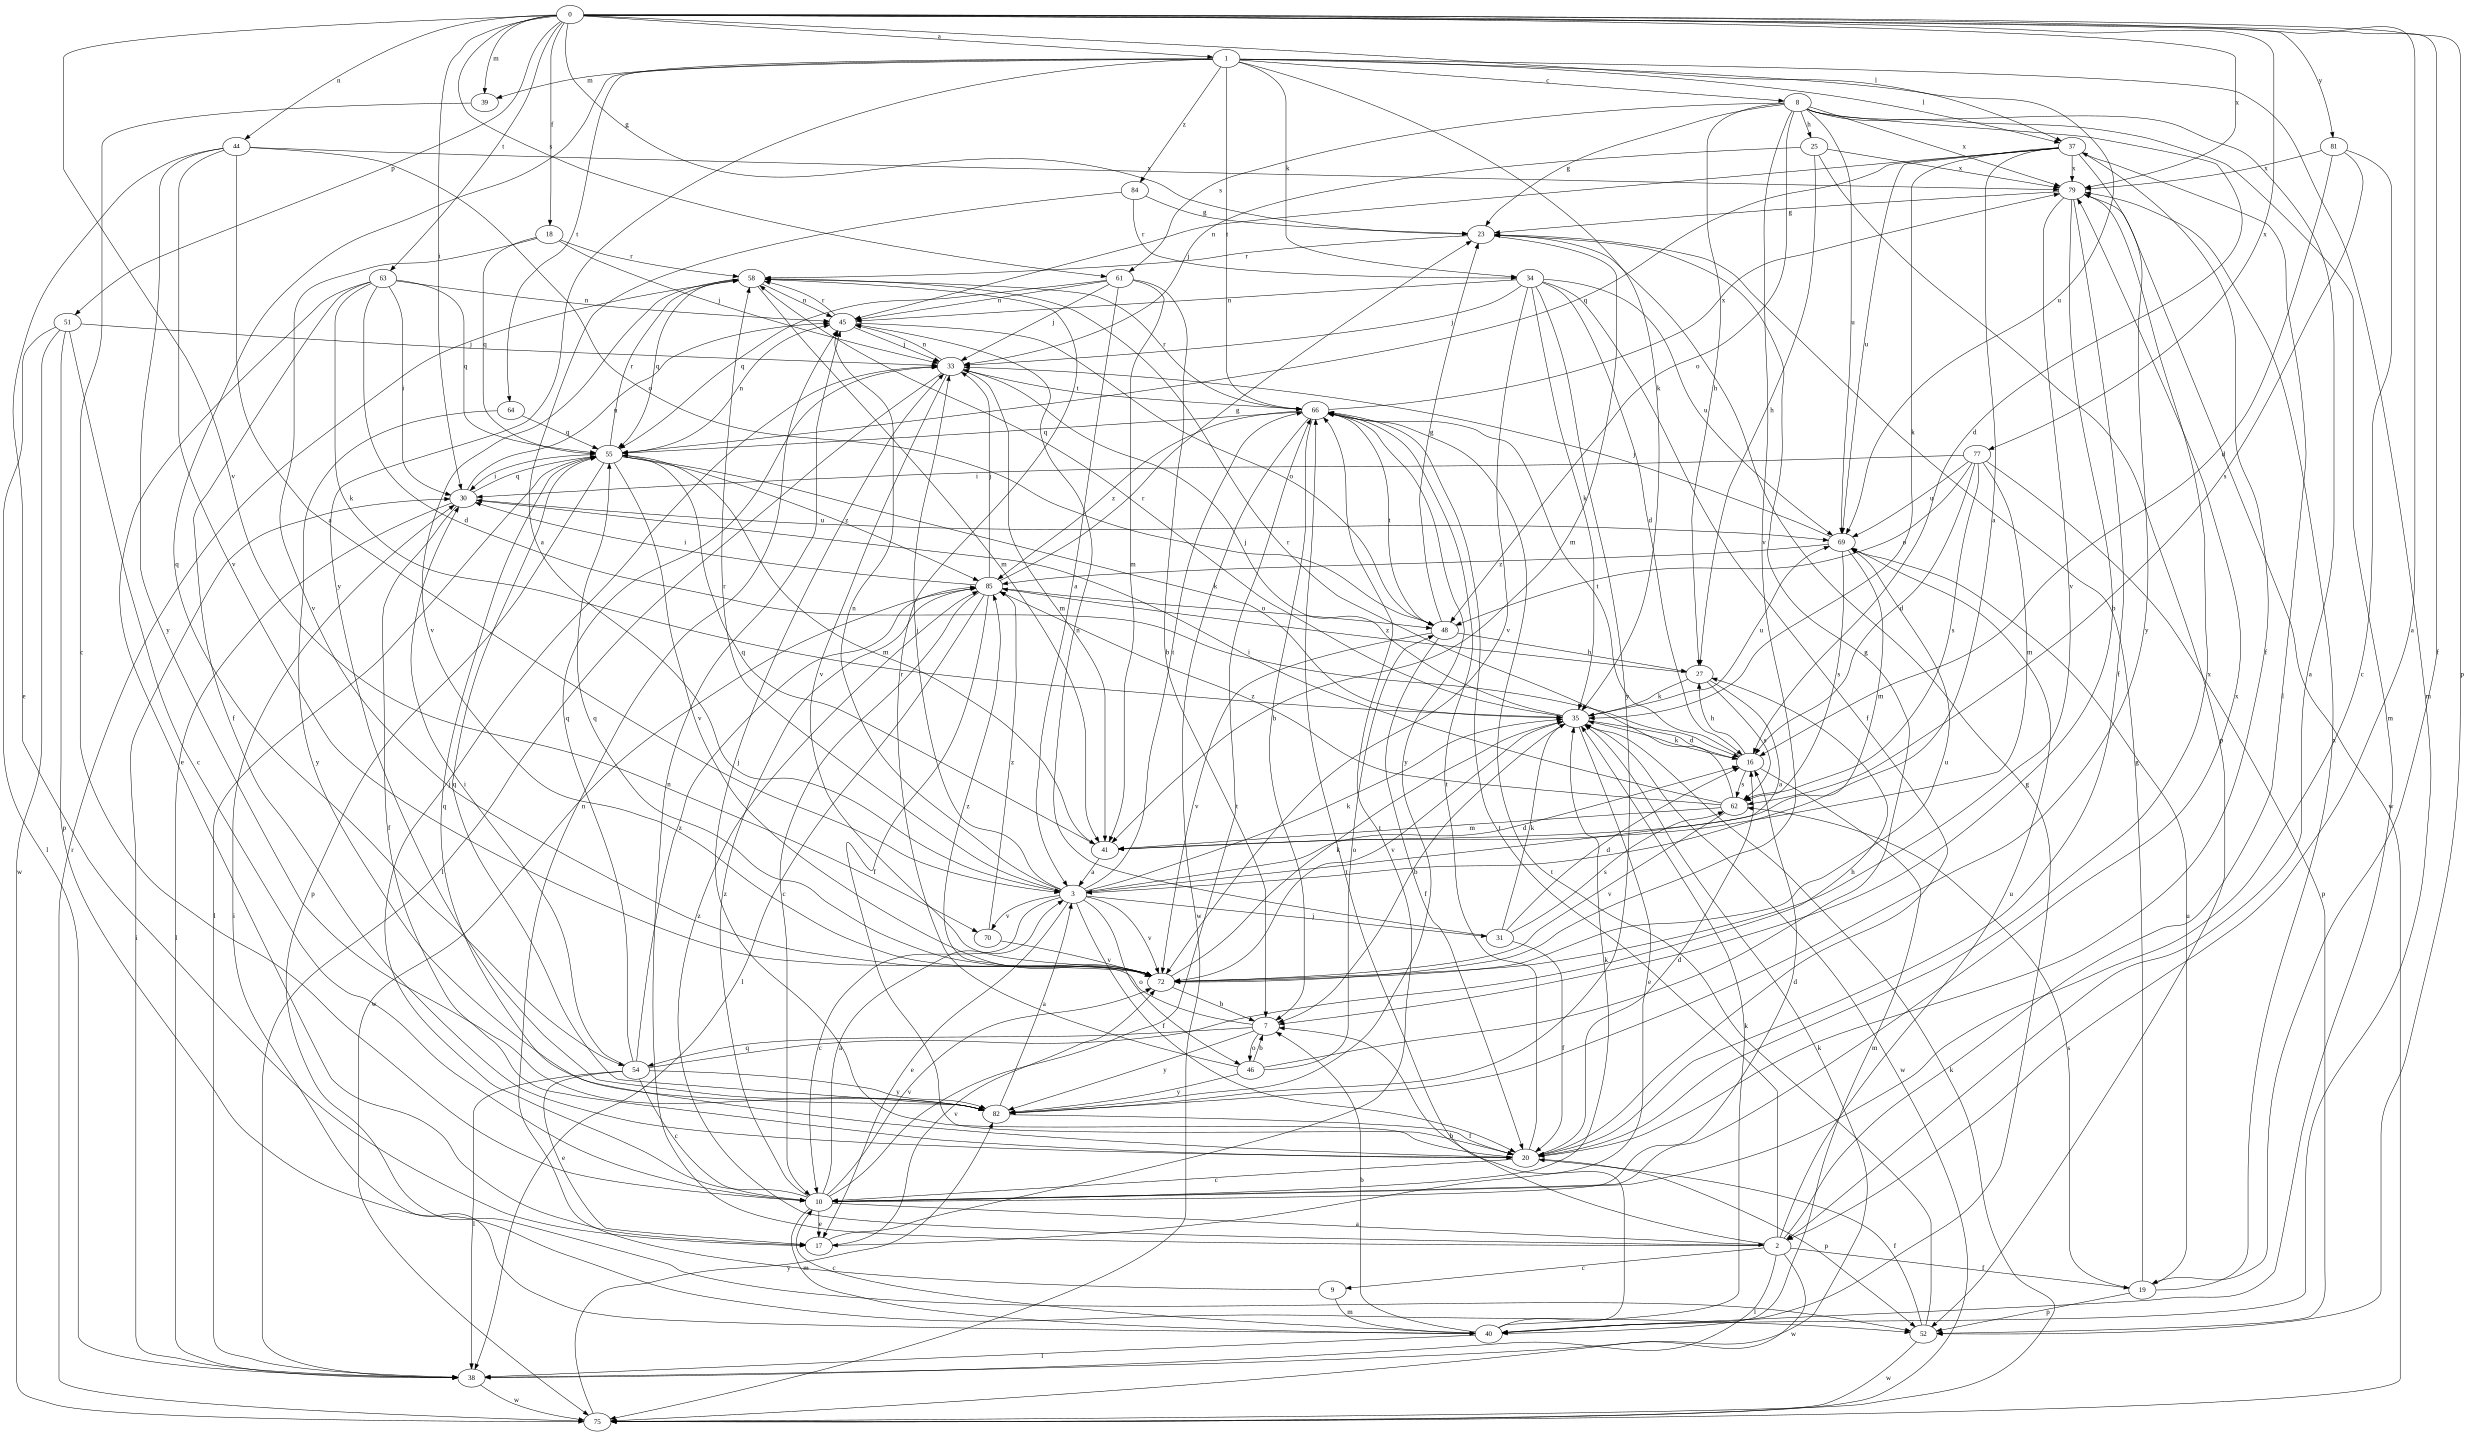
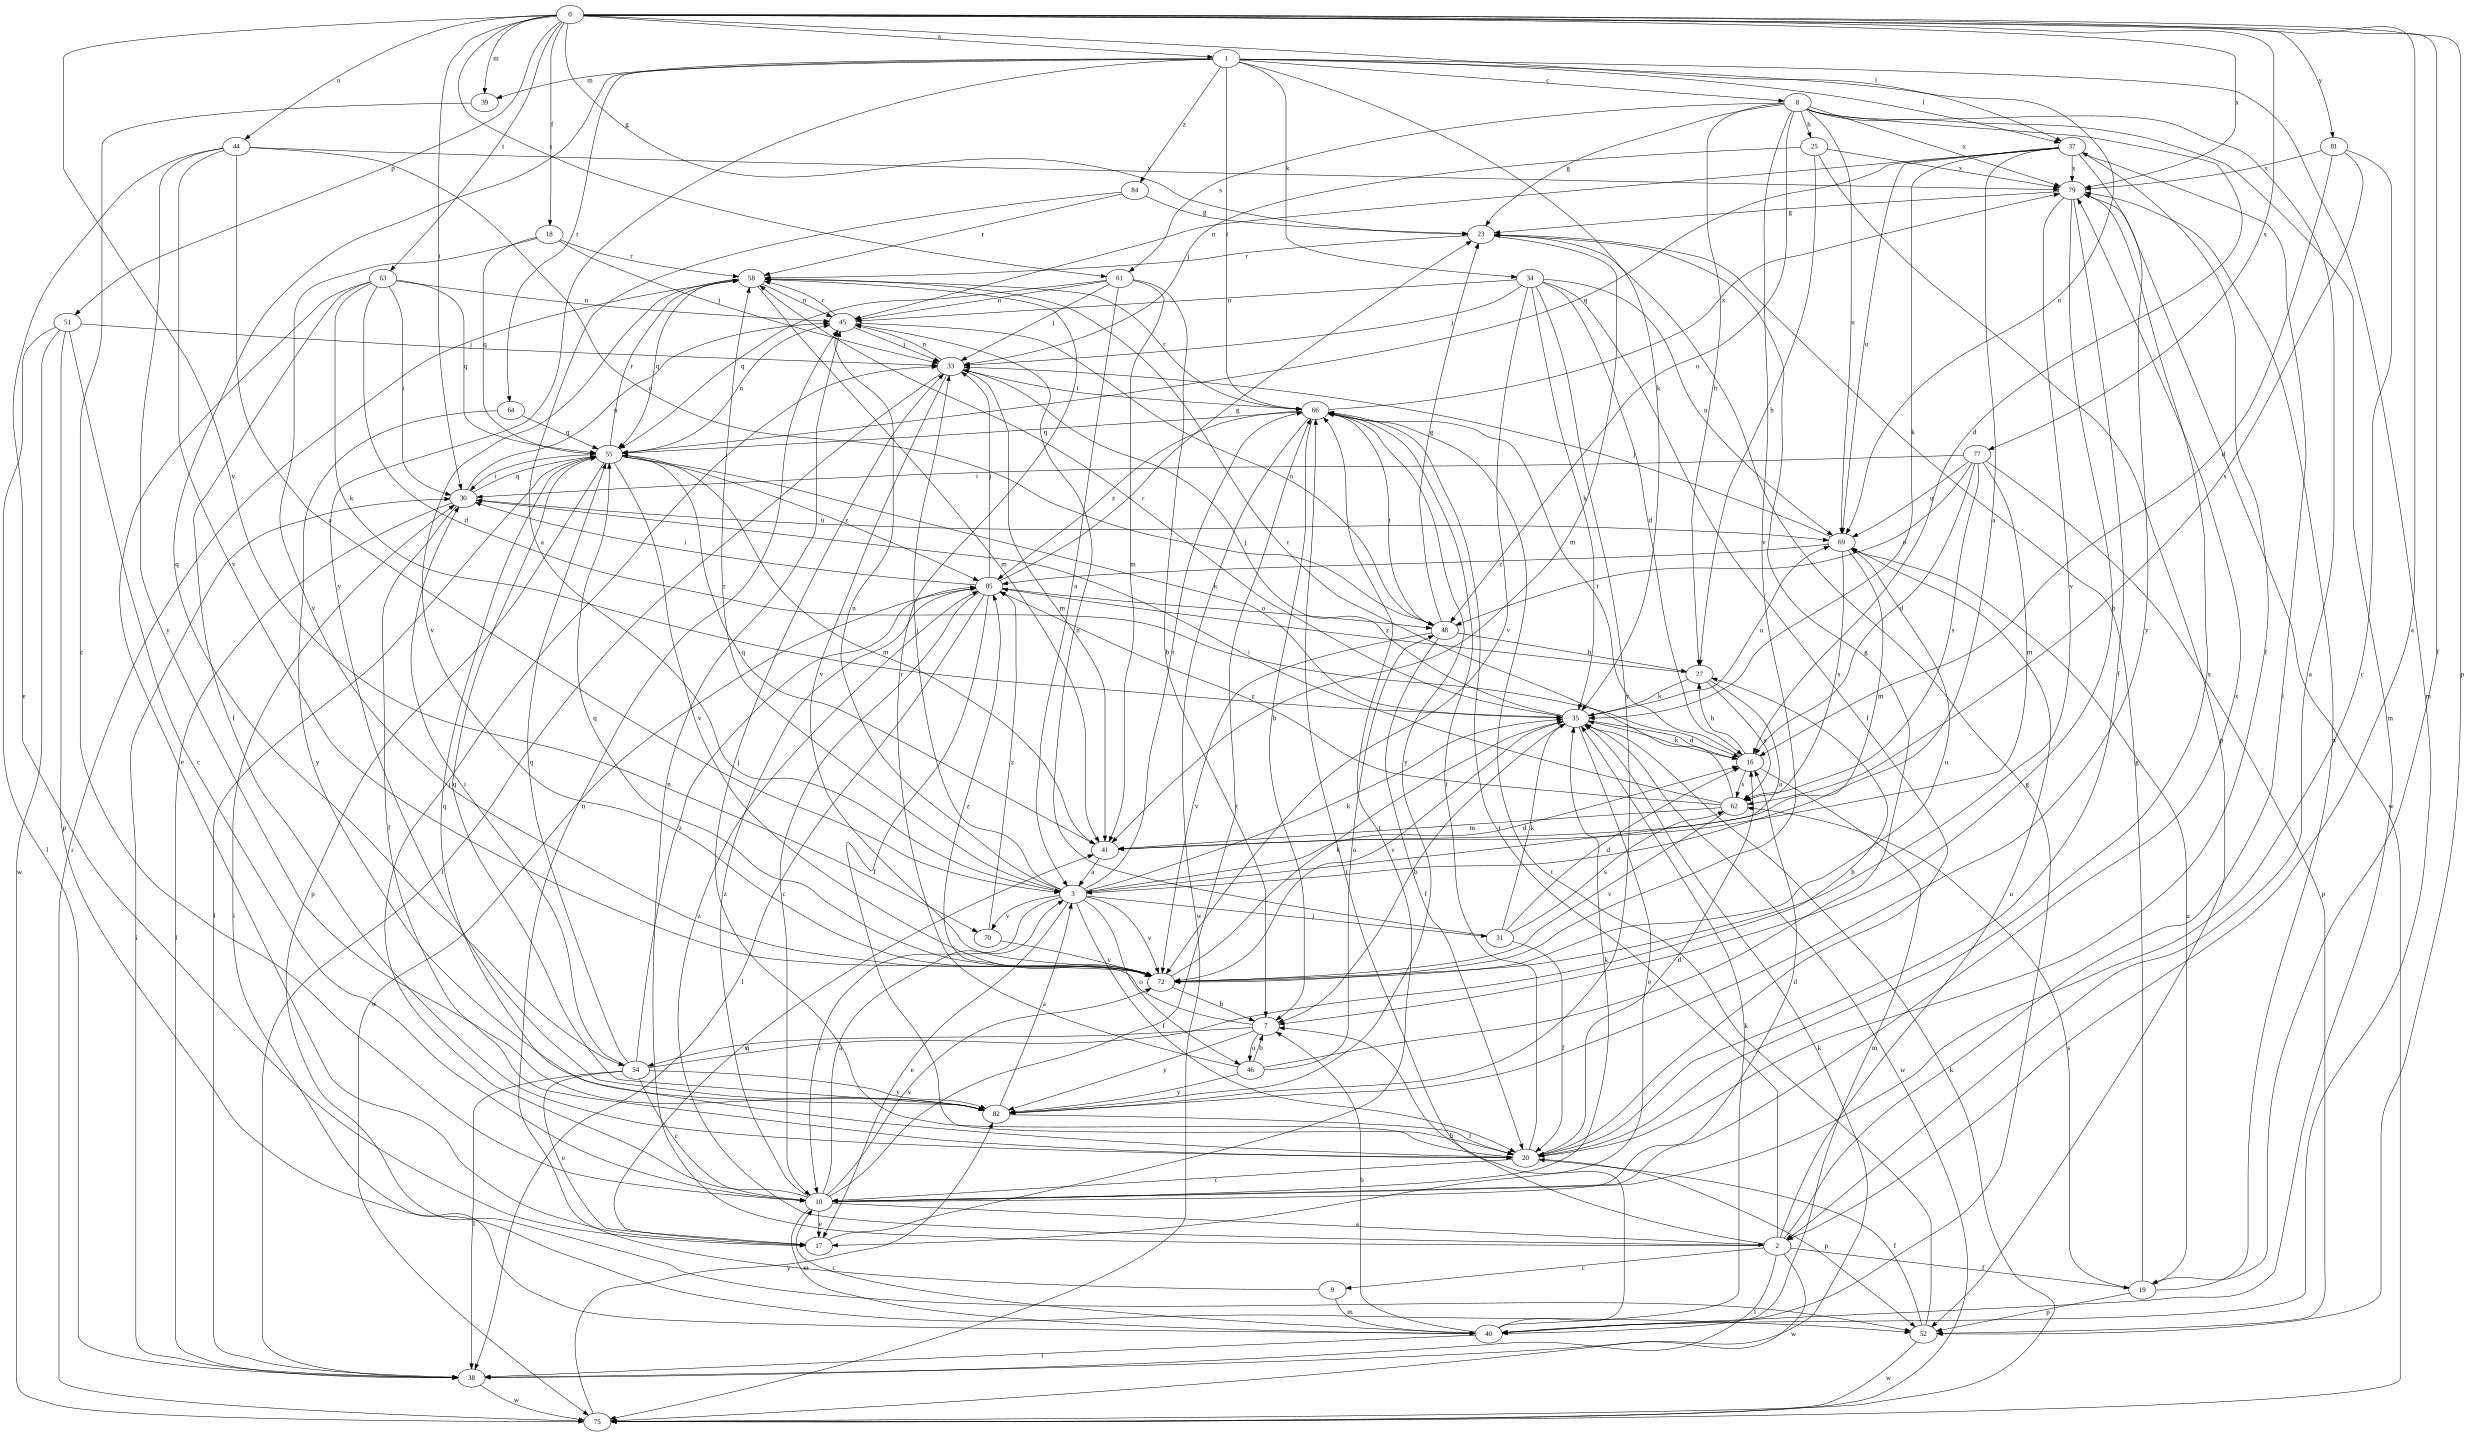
(1301, 274) -> (946, 234)
(590, 628) -> (529, 768)
(966, 1097) -> (721, 1066)
